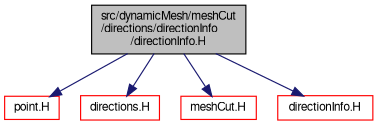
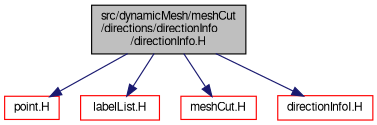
(120, 108) -> (120, 108)
(325, 108) -> (325, 108)
